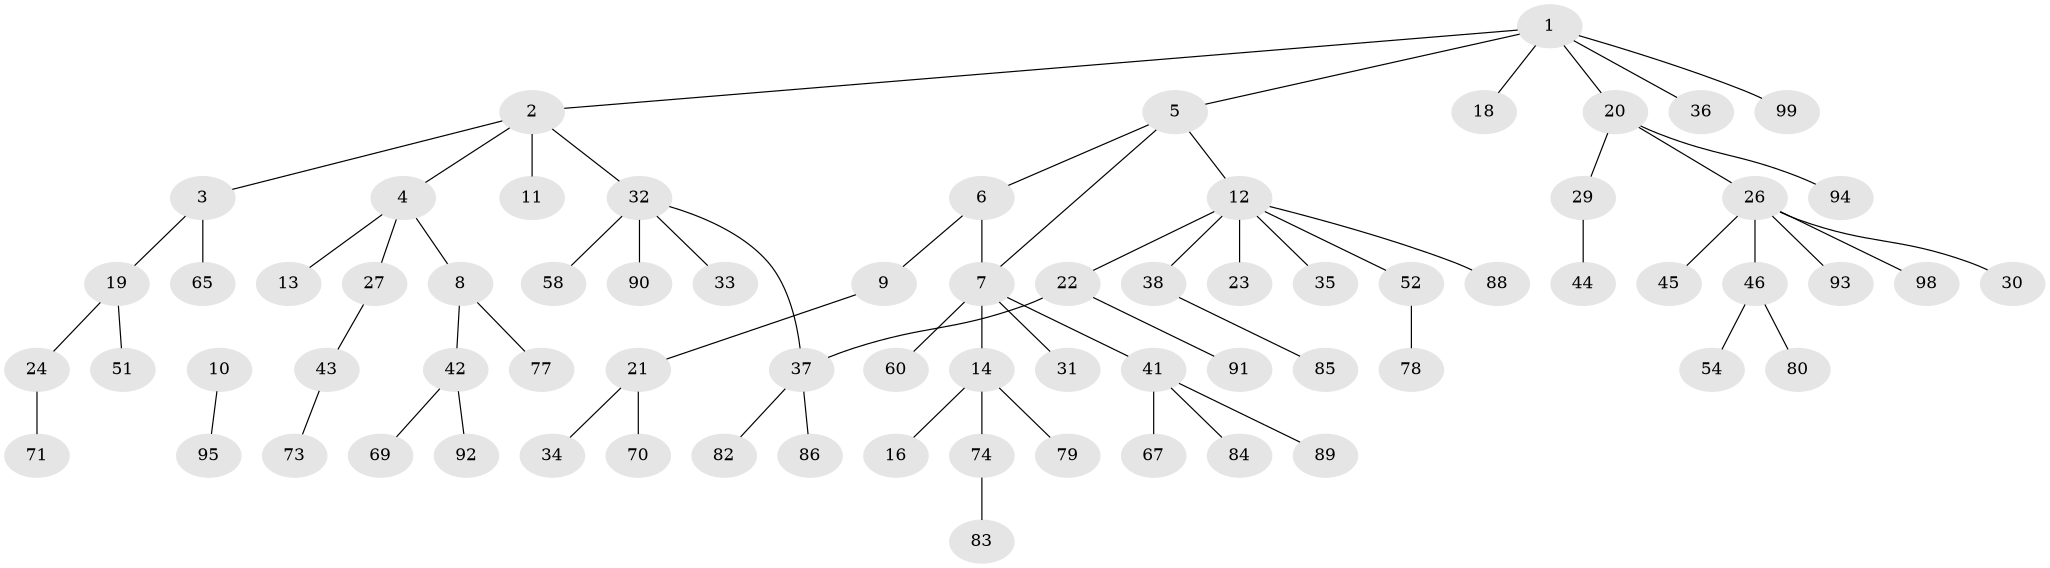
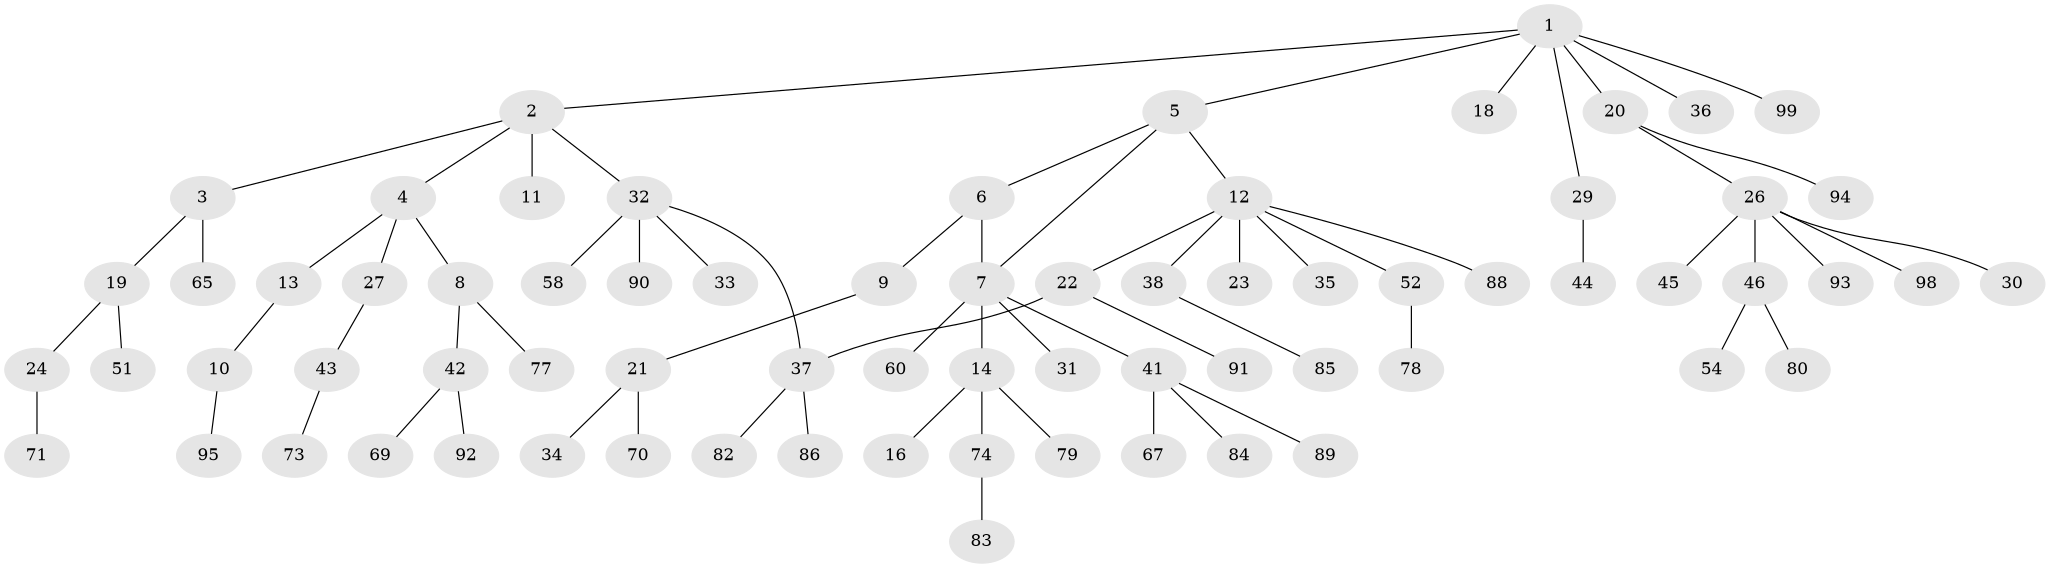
(1599, 155) -> (1566, 112)
none -> (254, 327)
